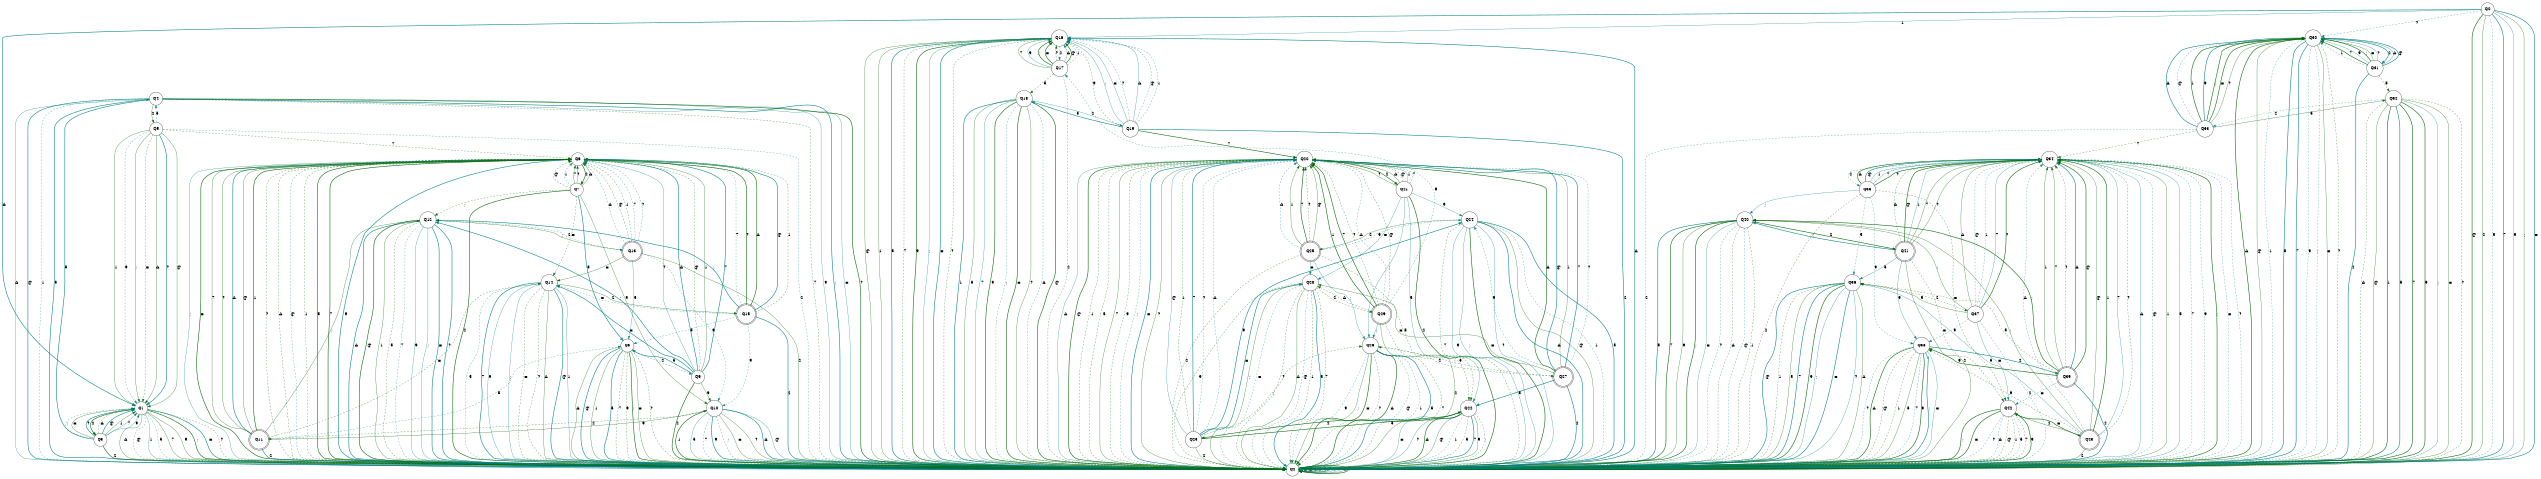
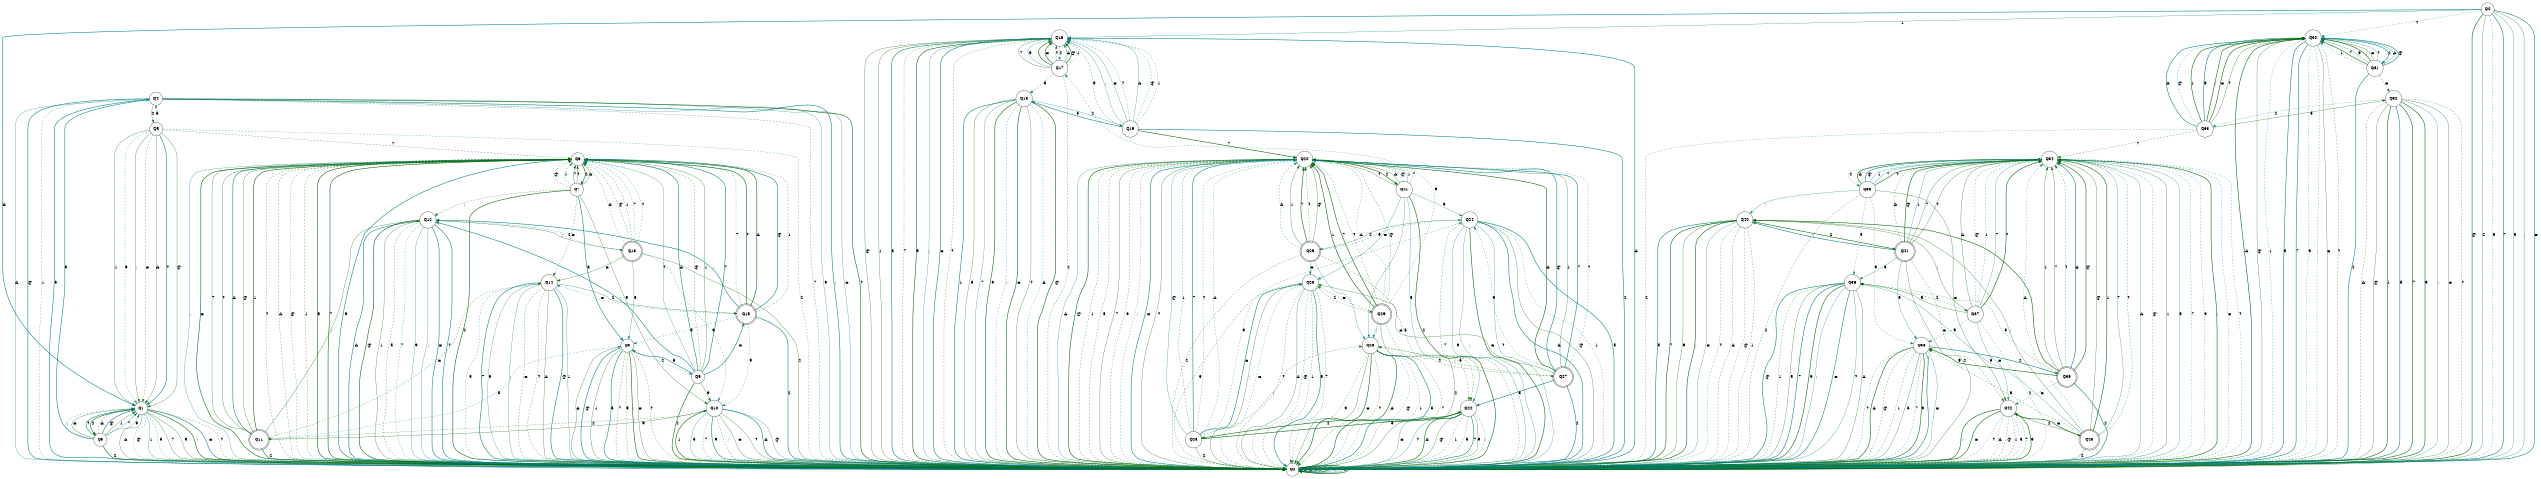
(2387, 84) -> (2387, 84)
(1953, 276) -> (1953, 276)
(1282, 281) -> (1282, 281)
(1344, 298) -> (1344, 298)
(626, 330) -> (730, 355)
